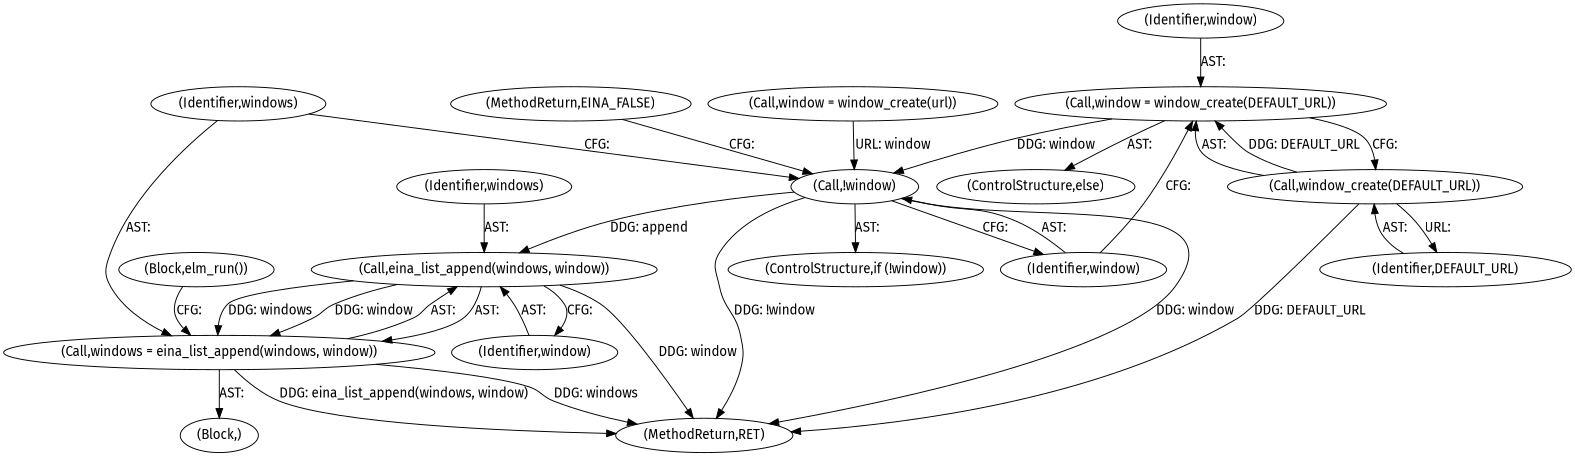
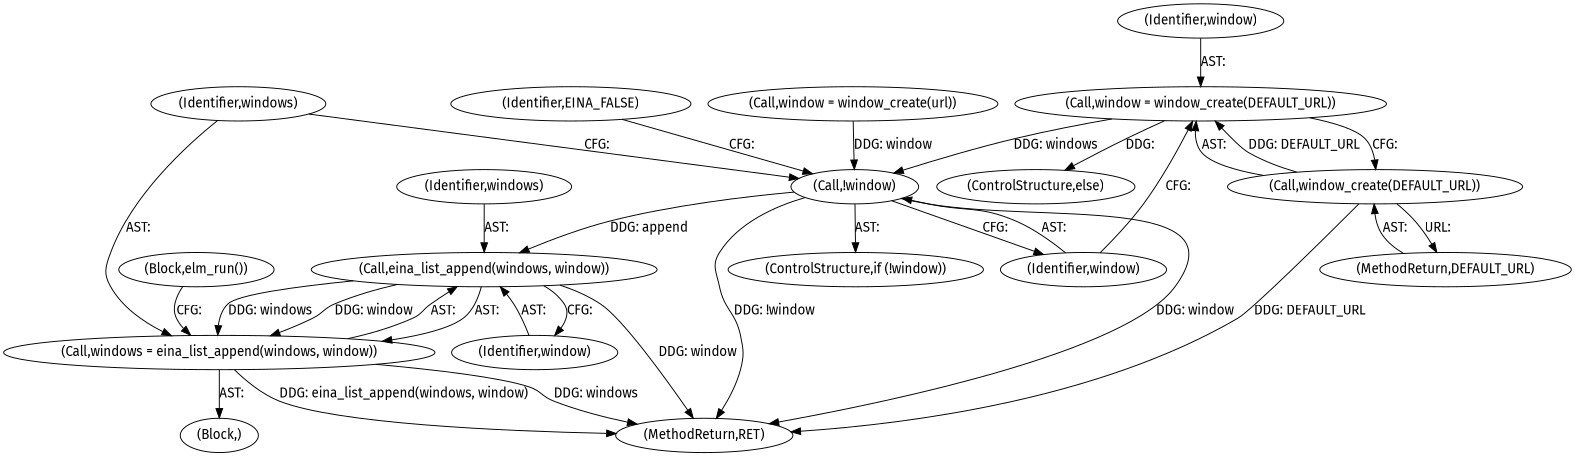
(571, 104) -> (571, 104)
(893, 145) -> (893, 145)
(1056, 145) -> (1056, 145)
(1142, 145) -> (1142, 145)
(1446, 270) -> (1446, 270)
